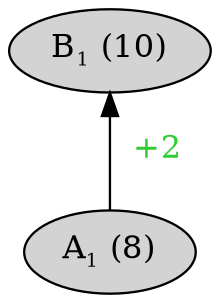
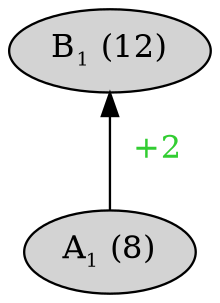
(130, 47) -> (130, 47)
